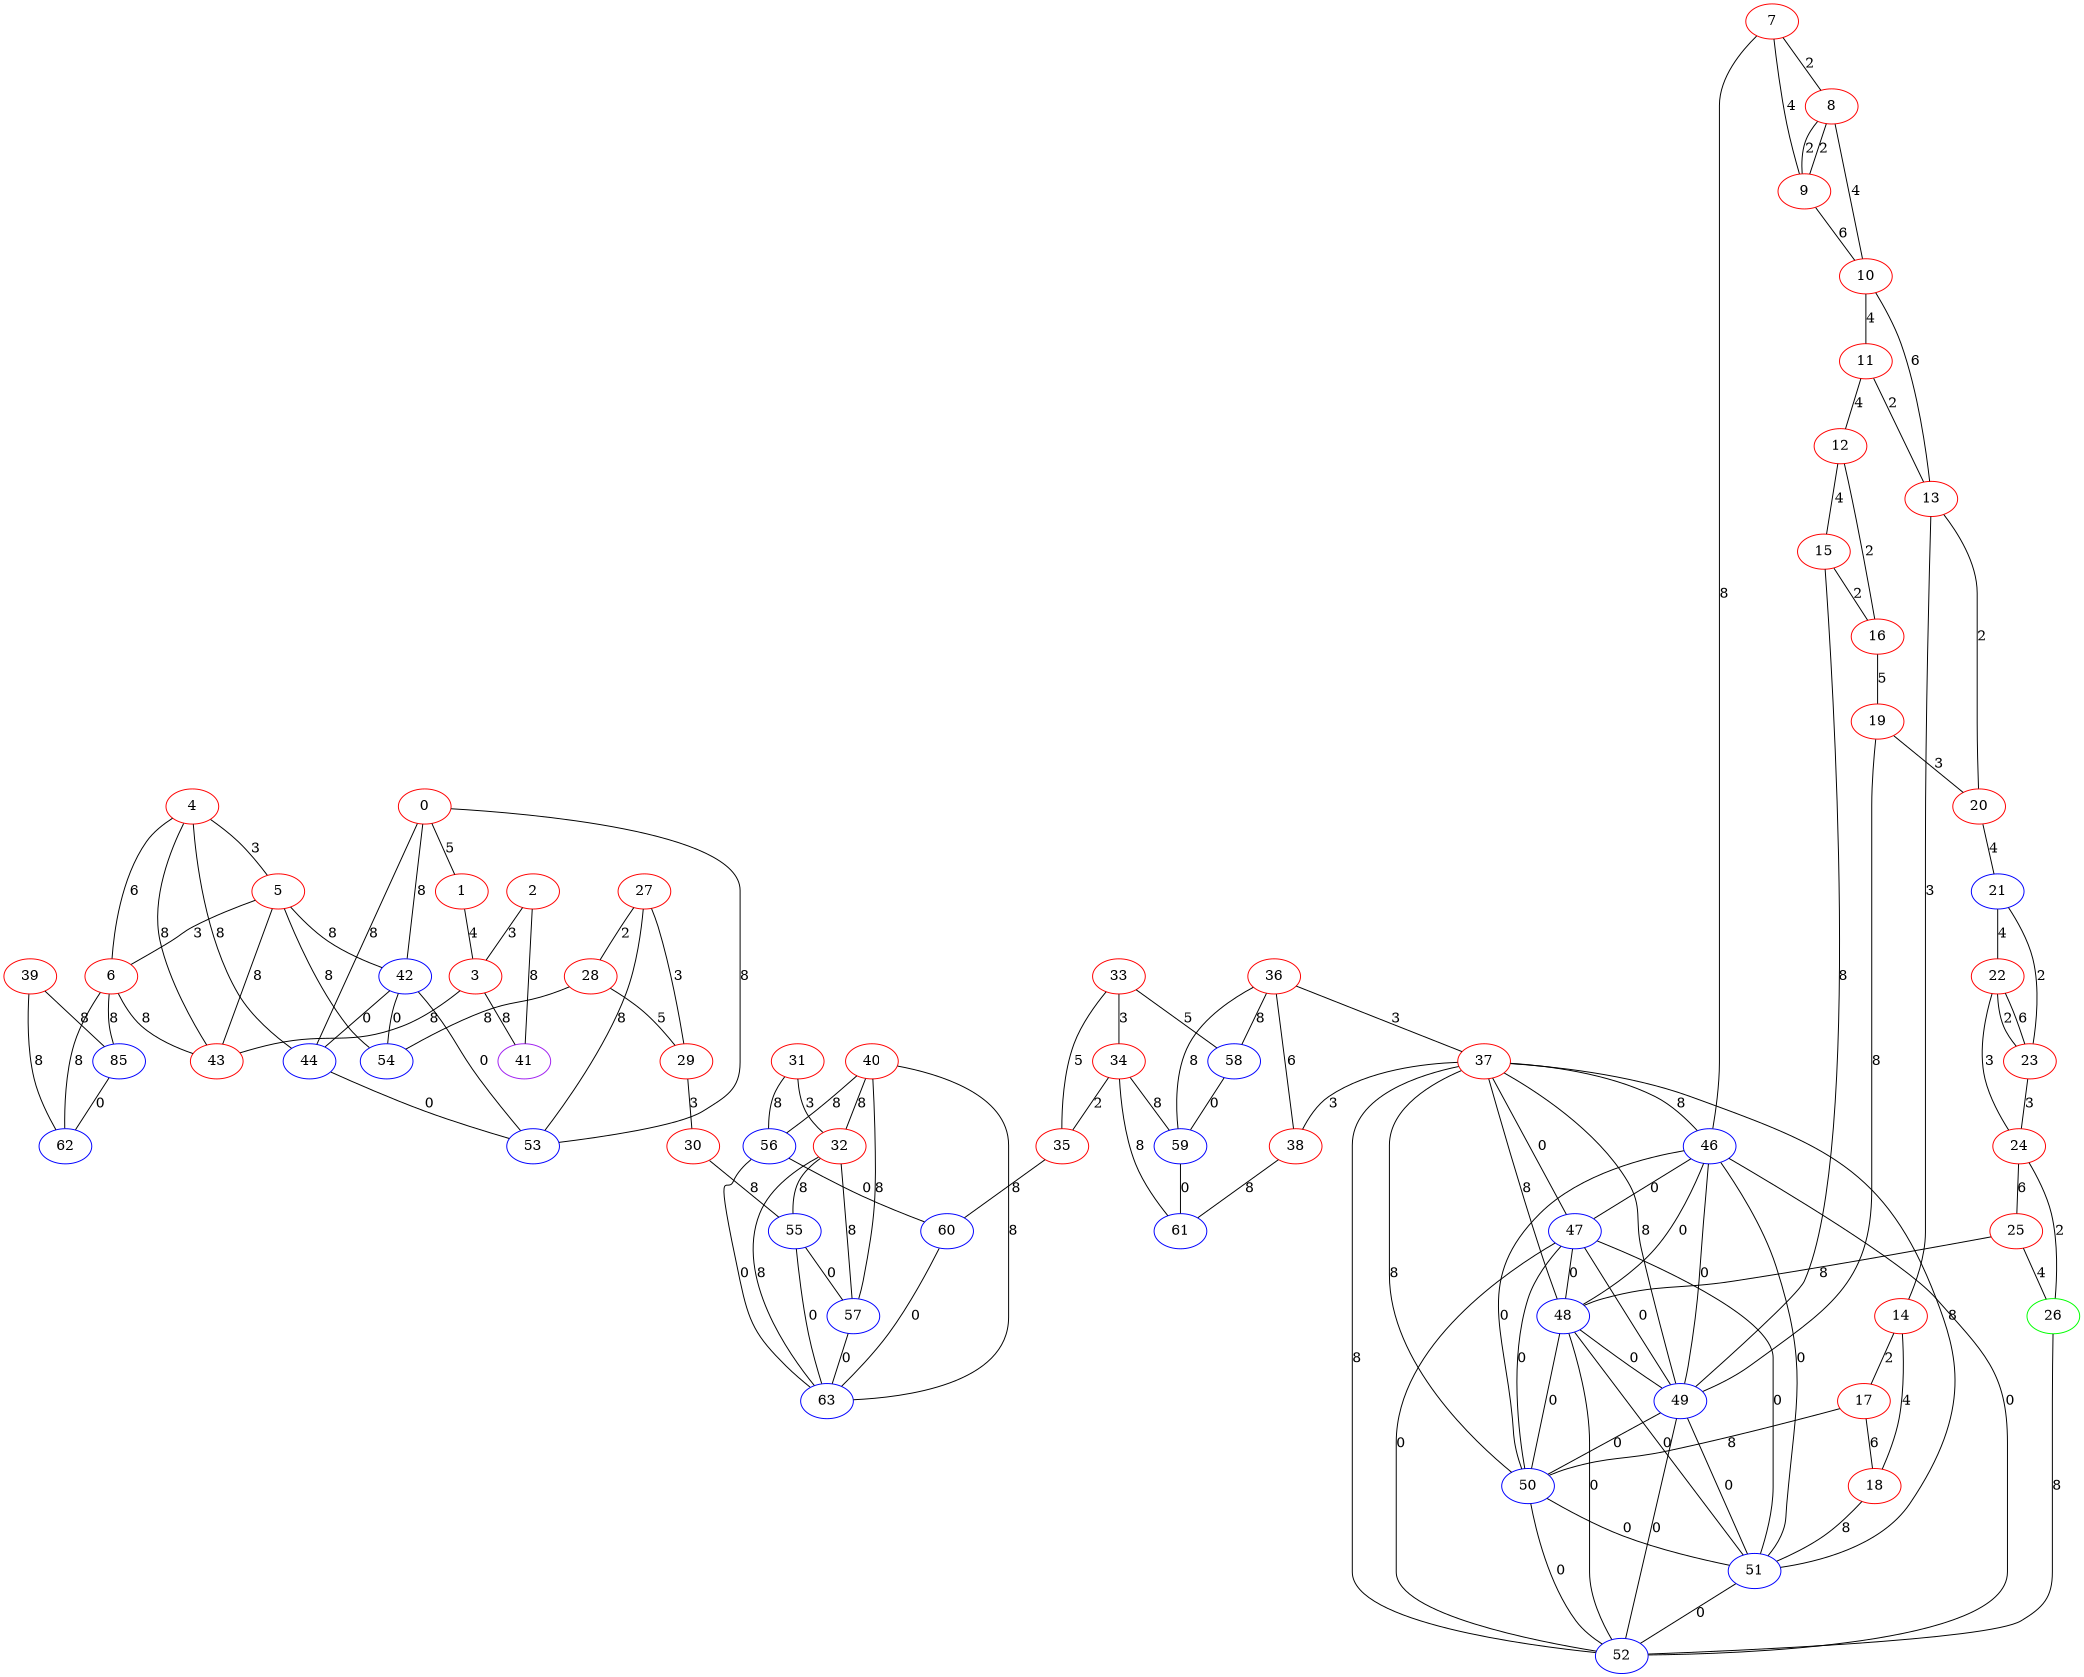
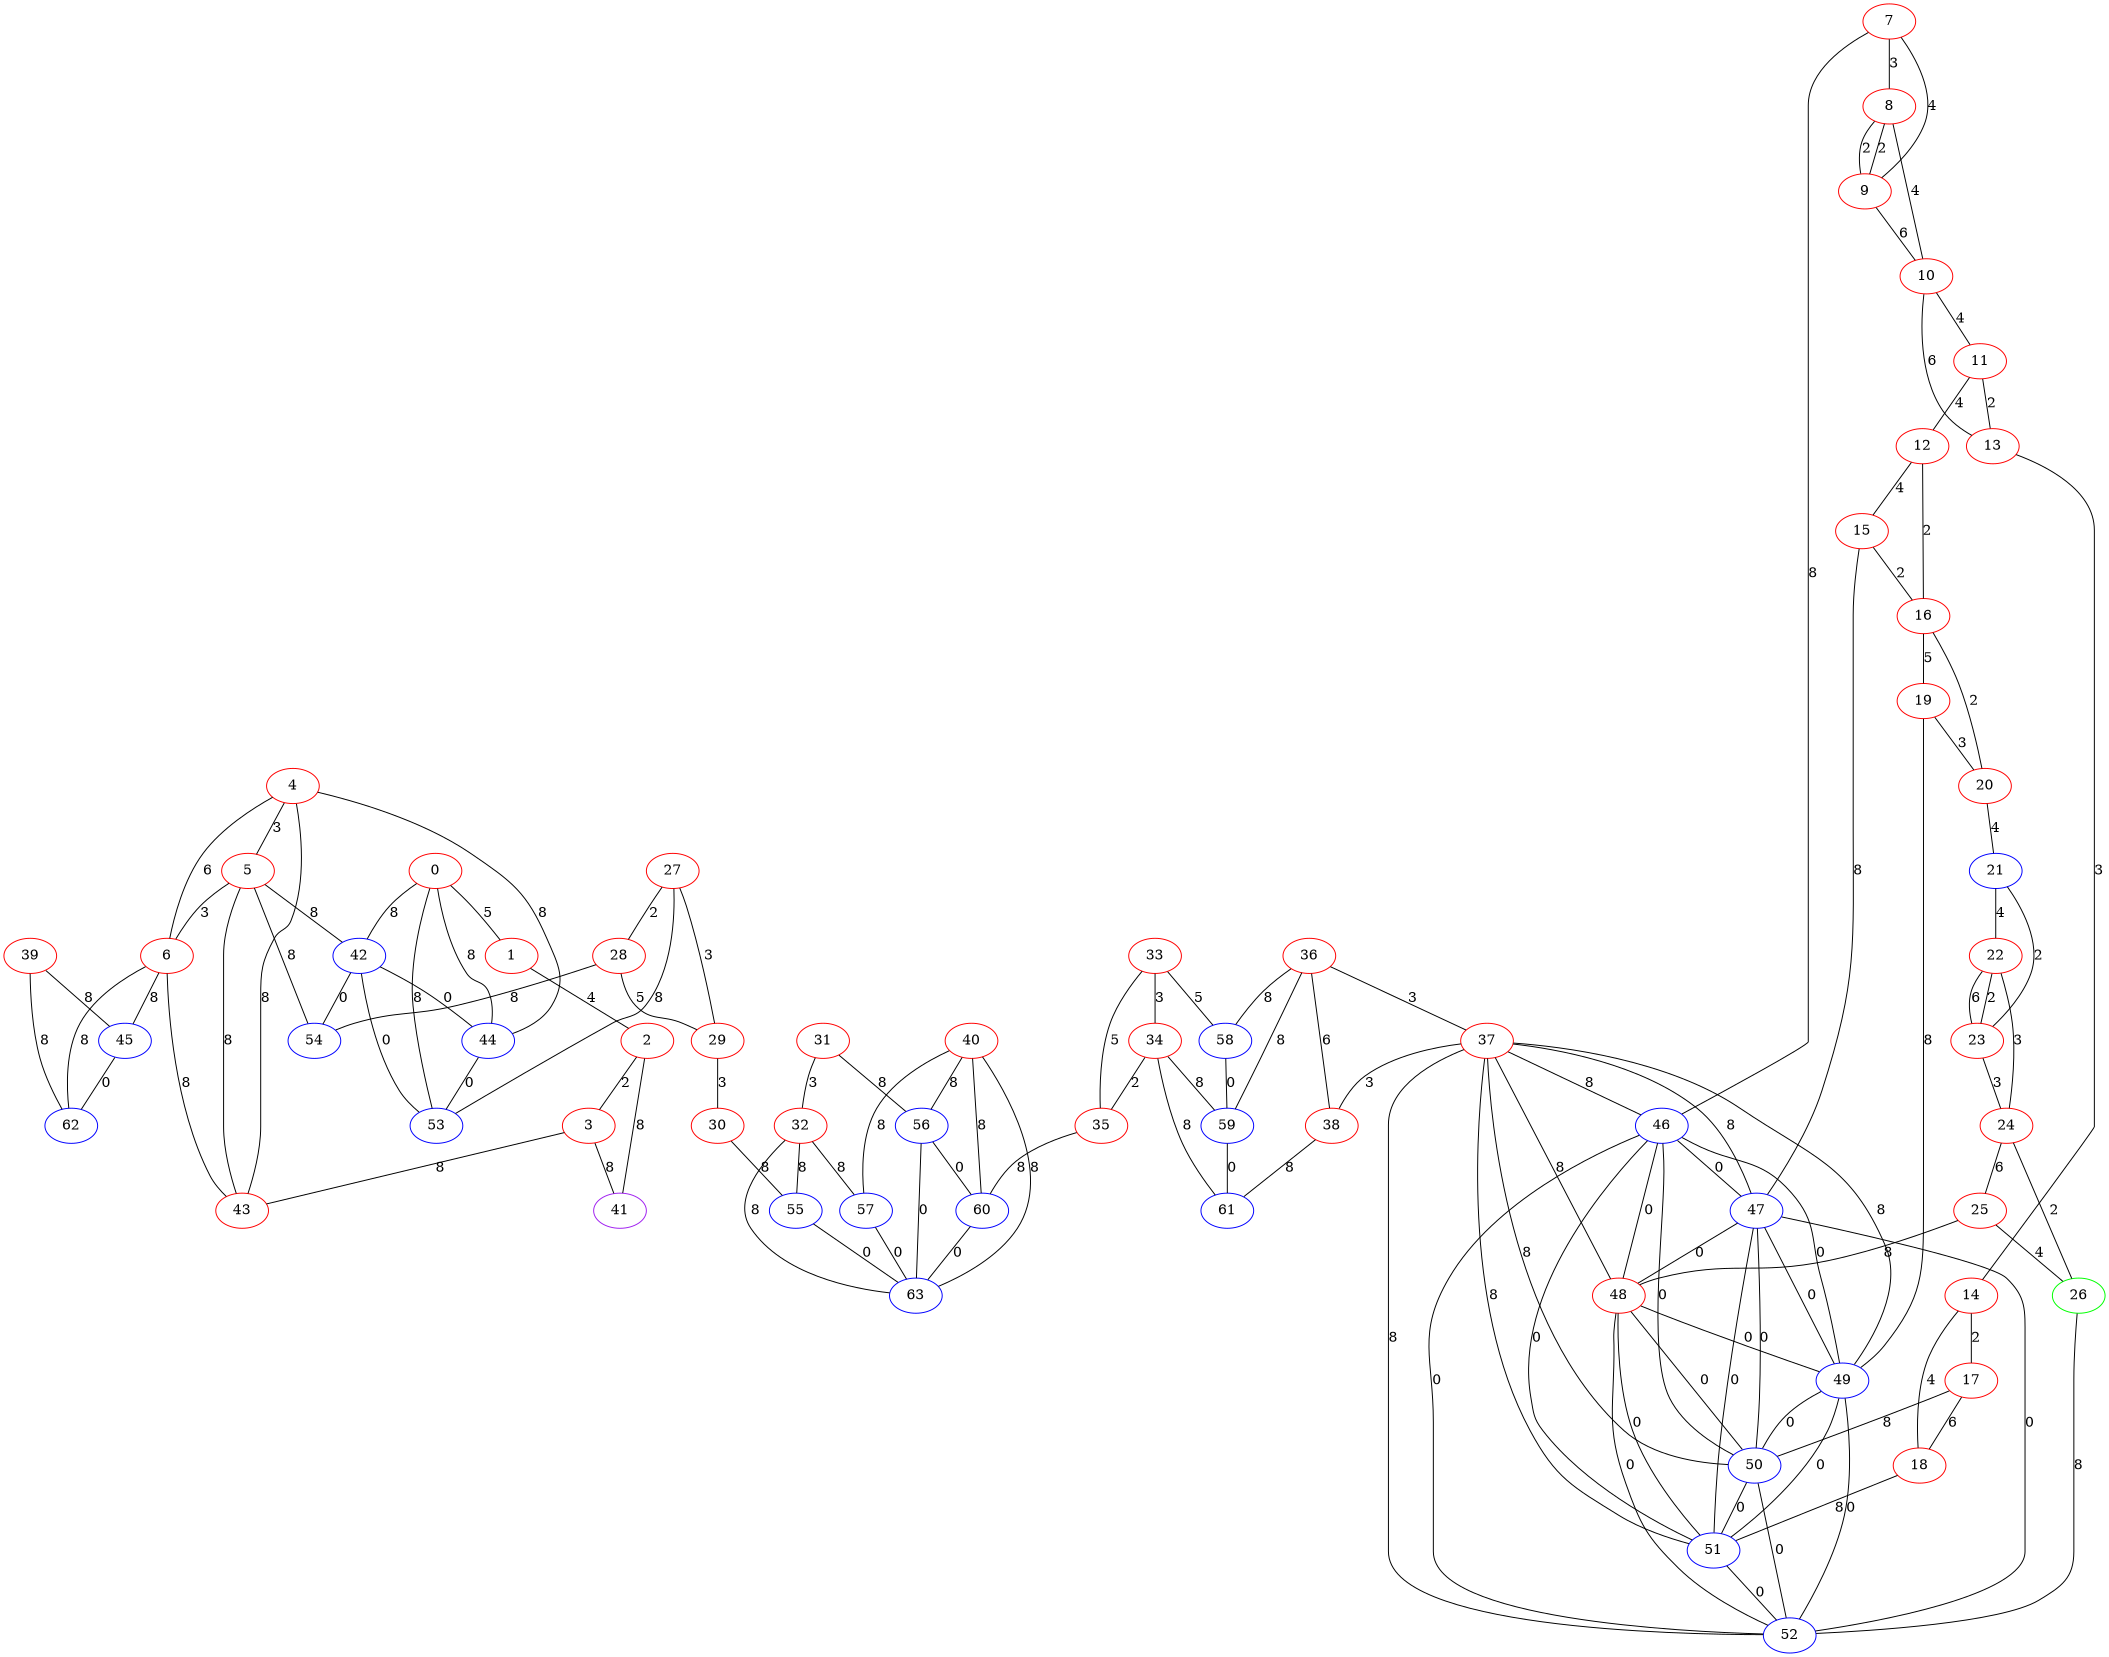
(1810, 64) -> (1894, 64)
(1977, 648) -> (1964, 698)
(469, 934) -> (580, 998)
(513, 934) -> (626, 1083)
(1839, 1002) -> (1853, 880)
(119, 1061) -> (125, 1041)
(856, 1104) -> (977, 1126)
(1543, 1146) -> (1731, 1126)
(824, 1274) -> none
(1563, 1316) -> (1619, 1296)
